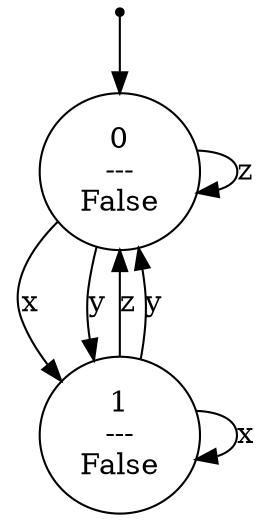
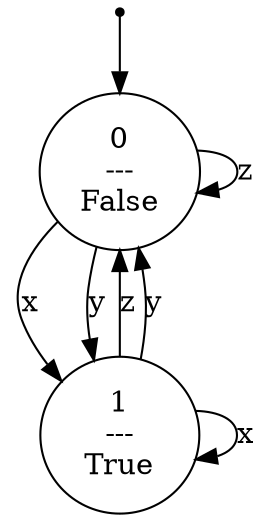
(120, 435) -> (120, 435)
